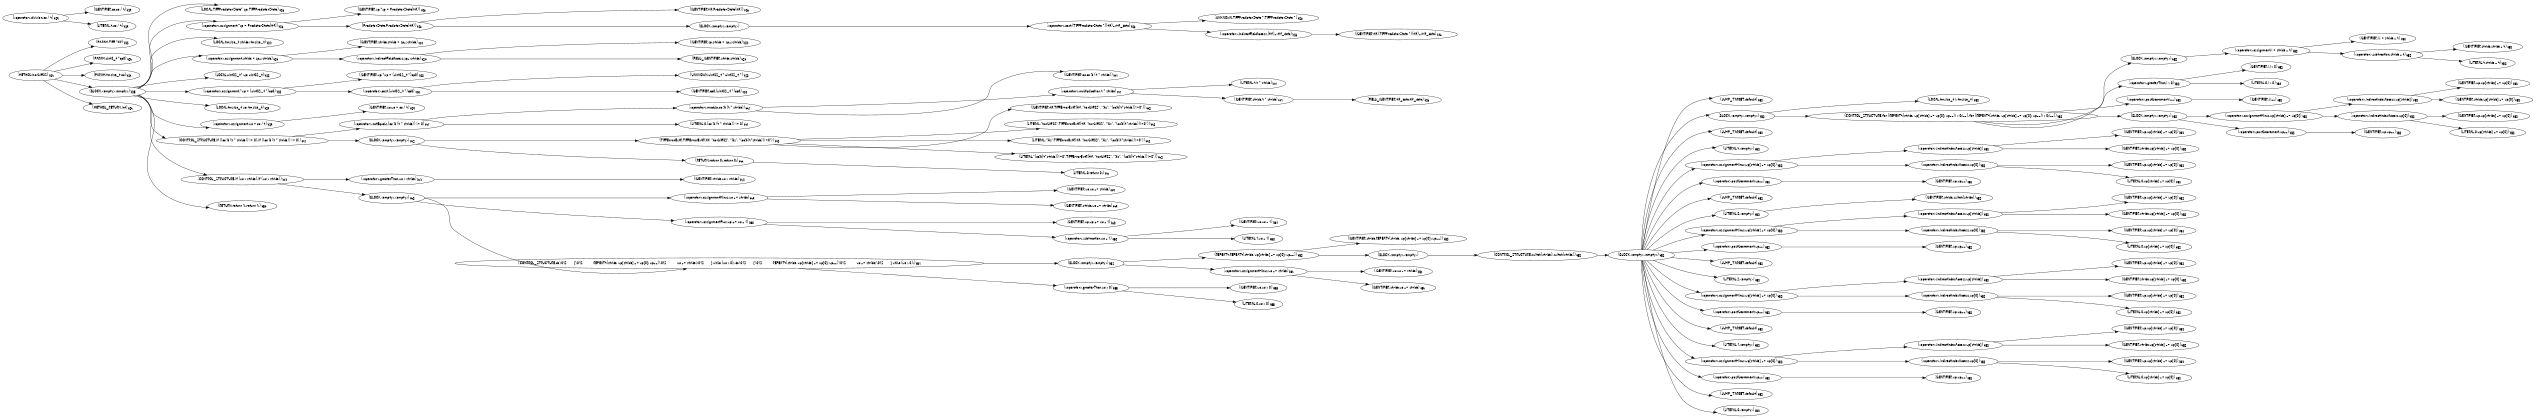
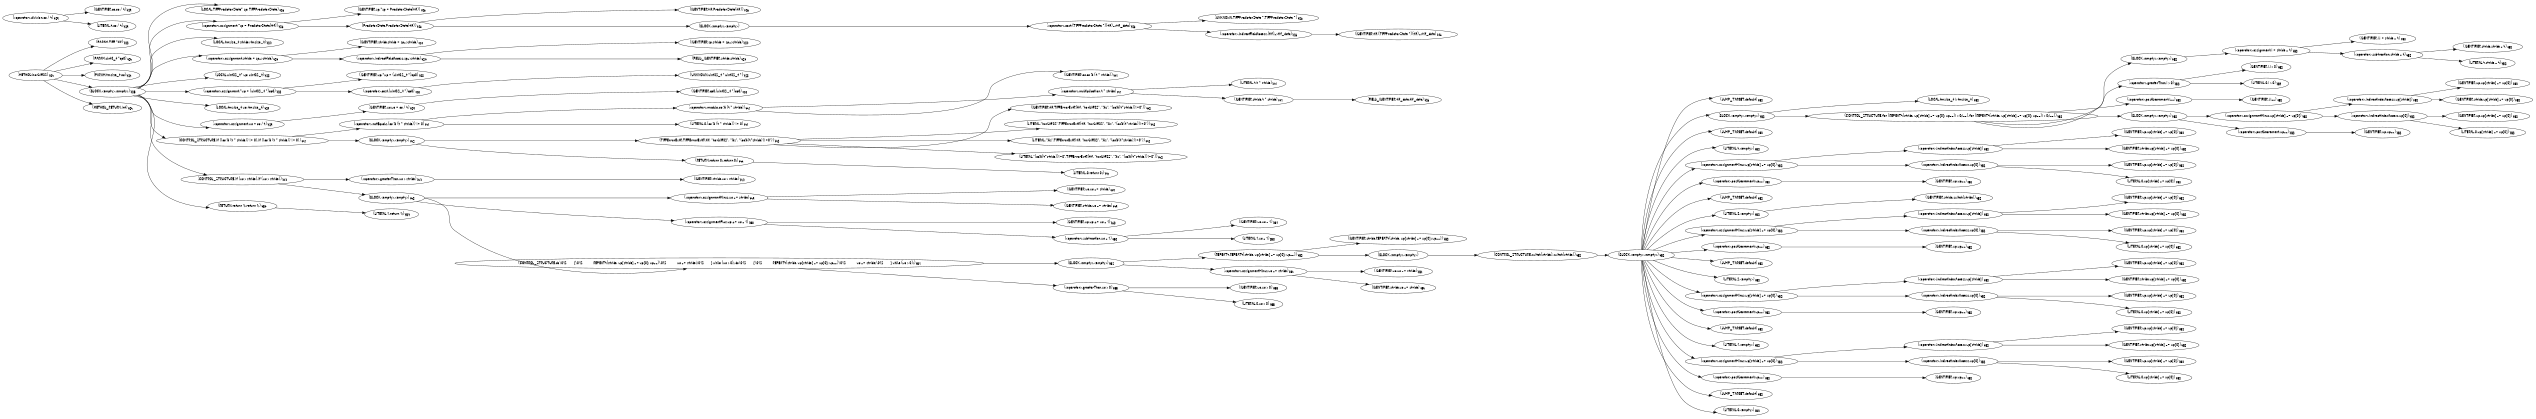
(2279, 83) -> (2279, 83)
(554, 92) -> (546, 95)
none -> (392, 214)
(1272, 238) -> (1272, 238)
